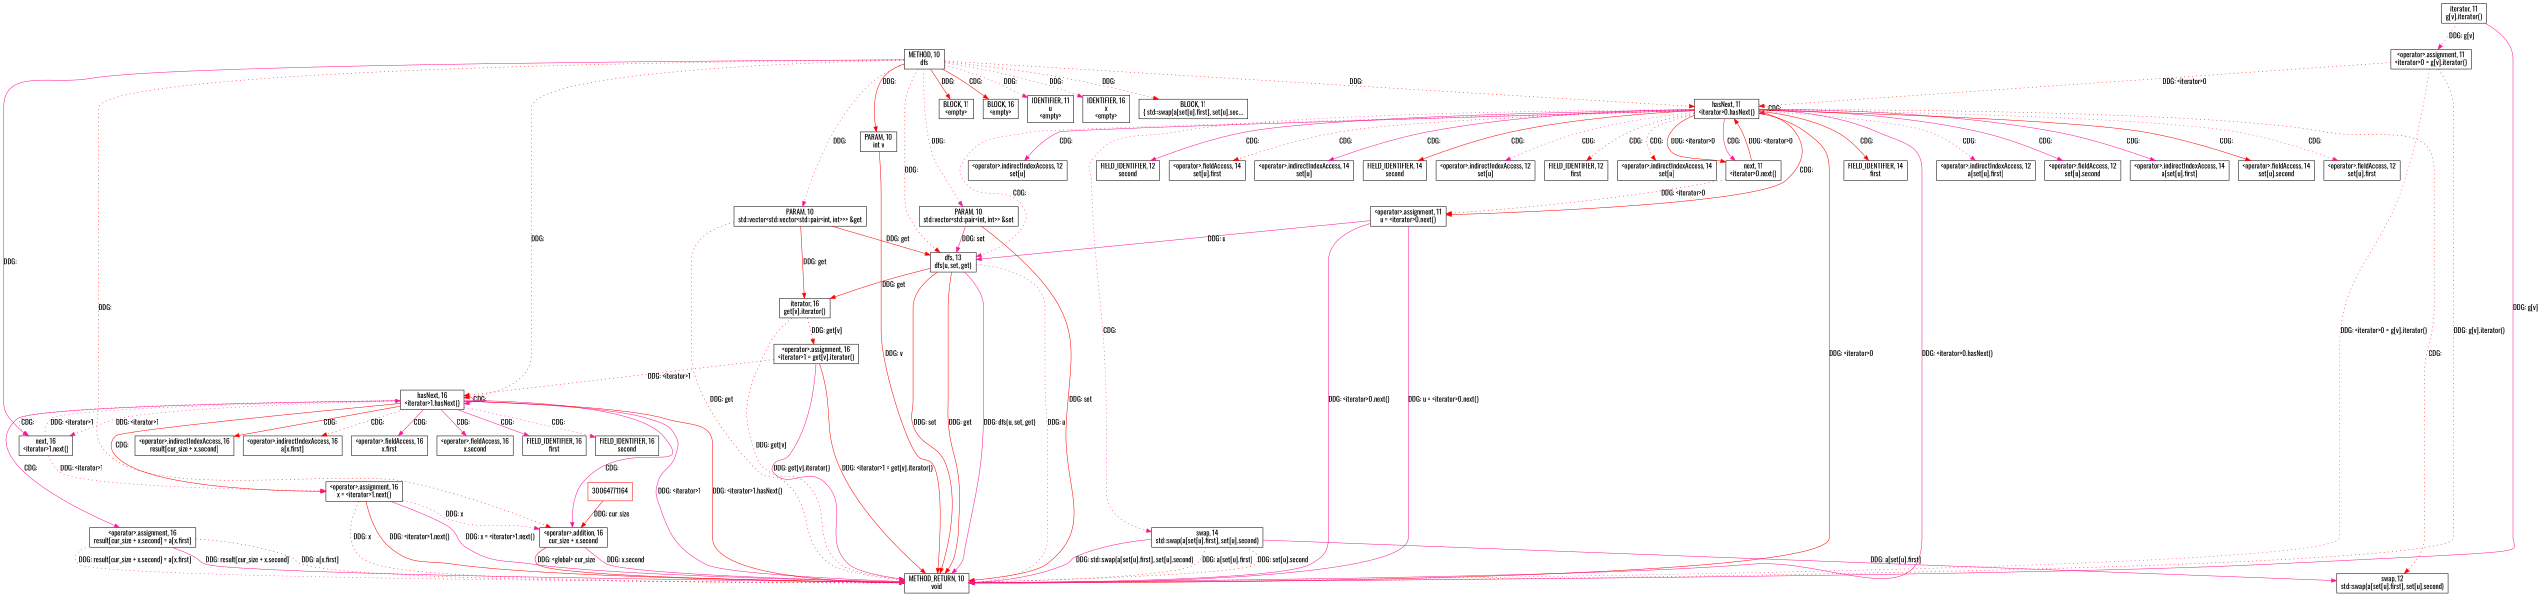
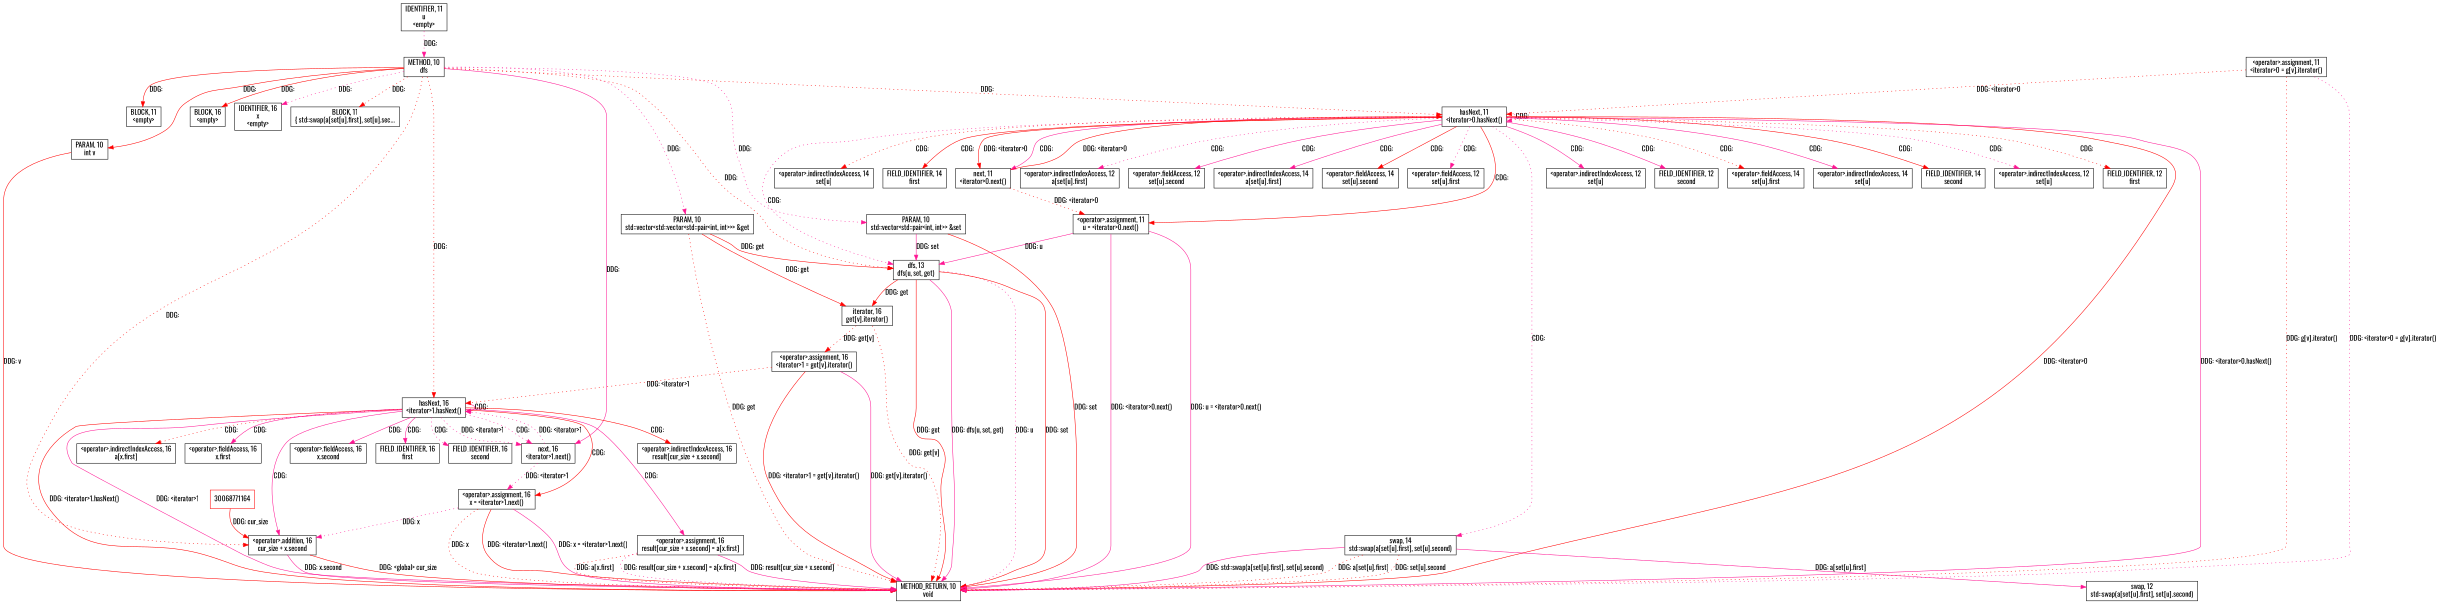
(2464, 13) -> none
(985, 78) -> (424, 42)
(977, 82) -> (289, 90)
(2309, 130) -> none
(610, 492) -> (232, 499)
